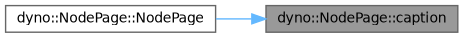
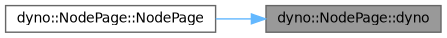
(362, 19) -> (354, 19)
